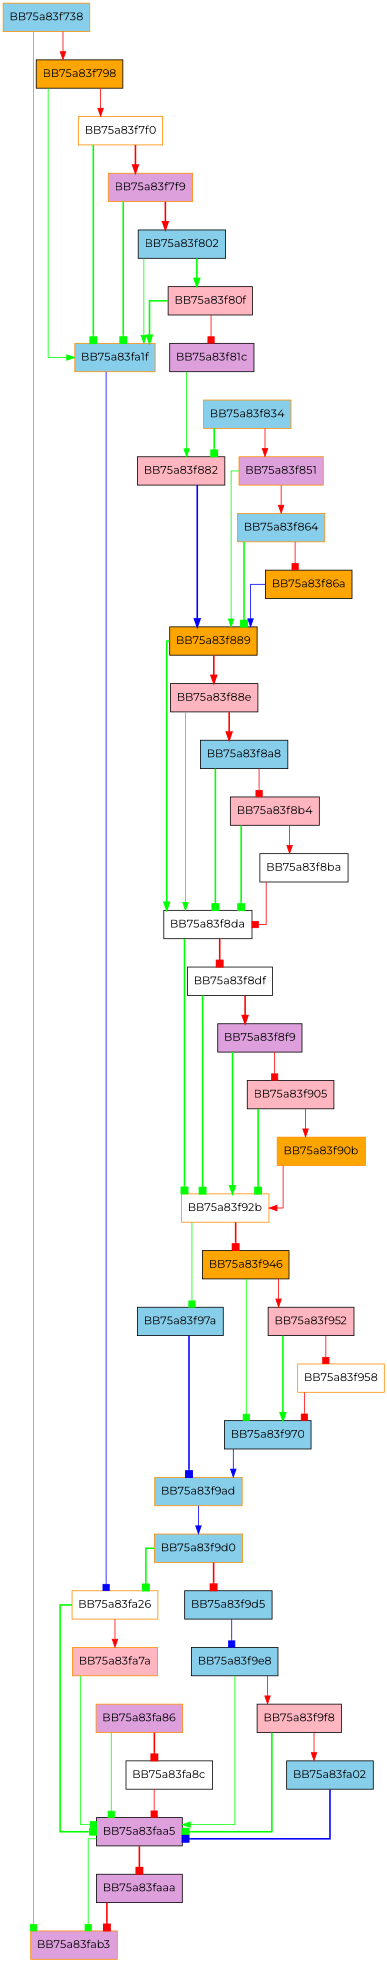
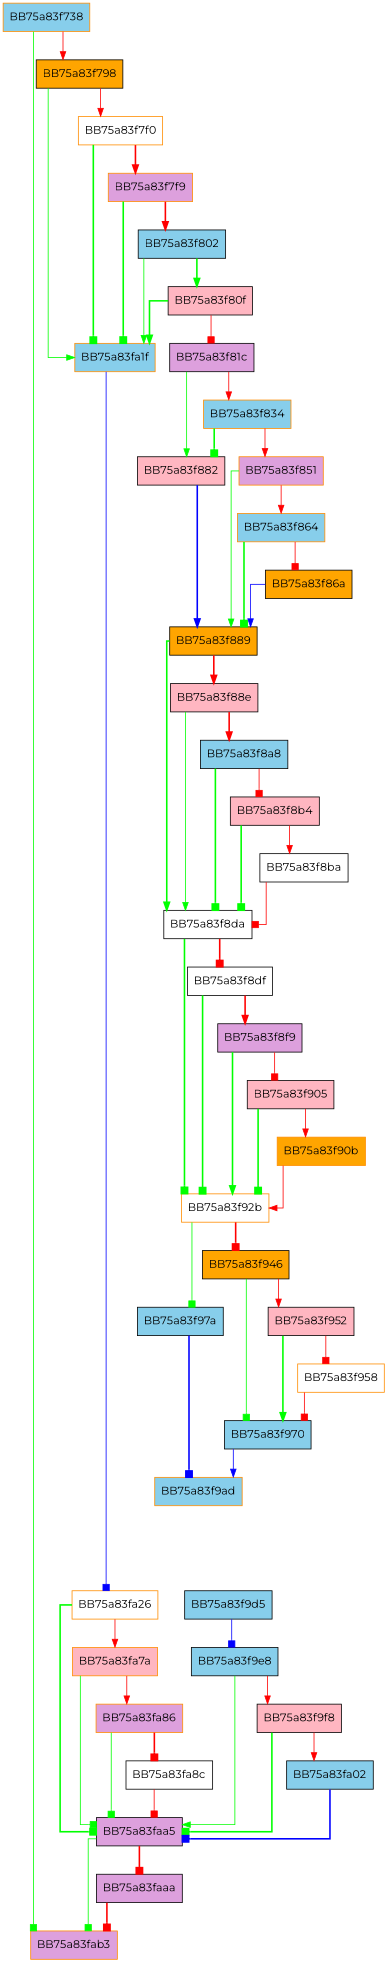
none -> (229, 382)
(198, 1548) -> none
none -> (127, 1686)
